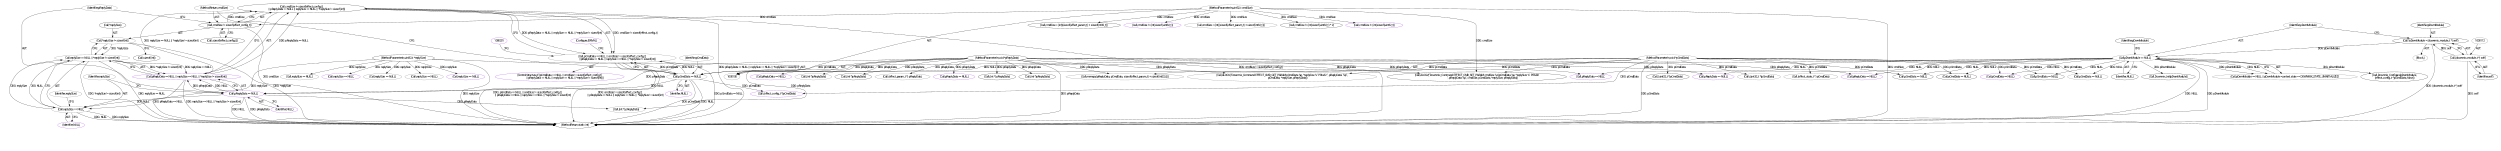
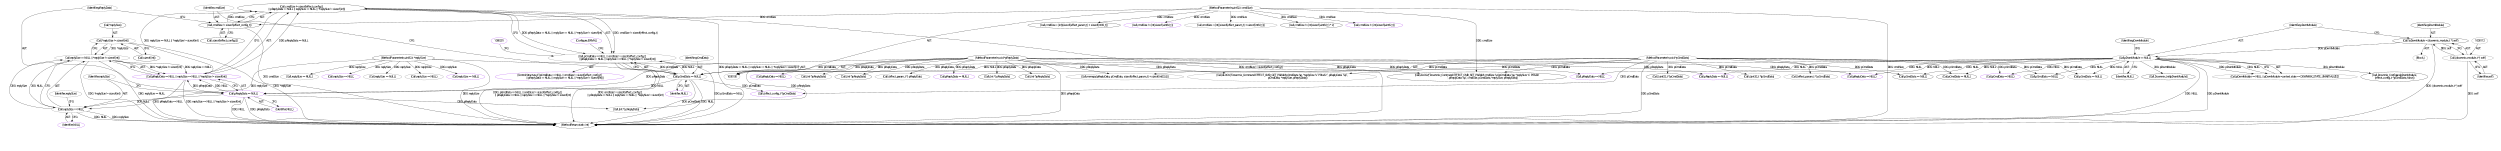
(214, 8) -> (214, 8)
(171, 33) -> (133, 49)
(1811, 77) -> (1811, 77)
